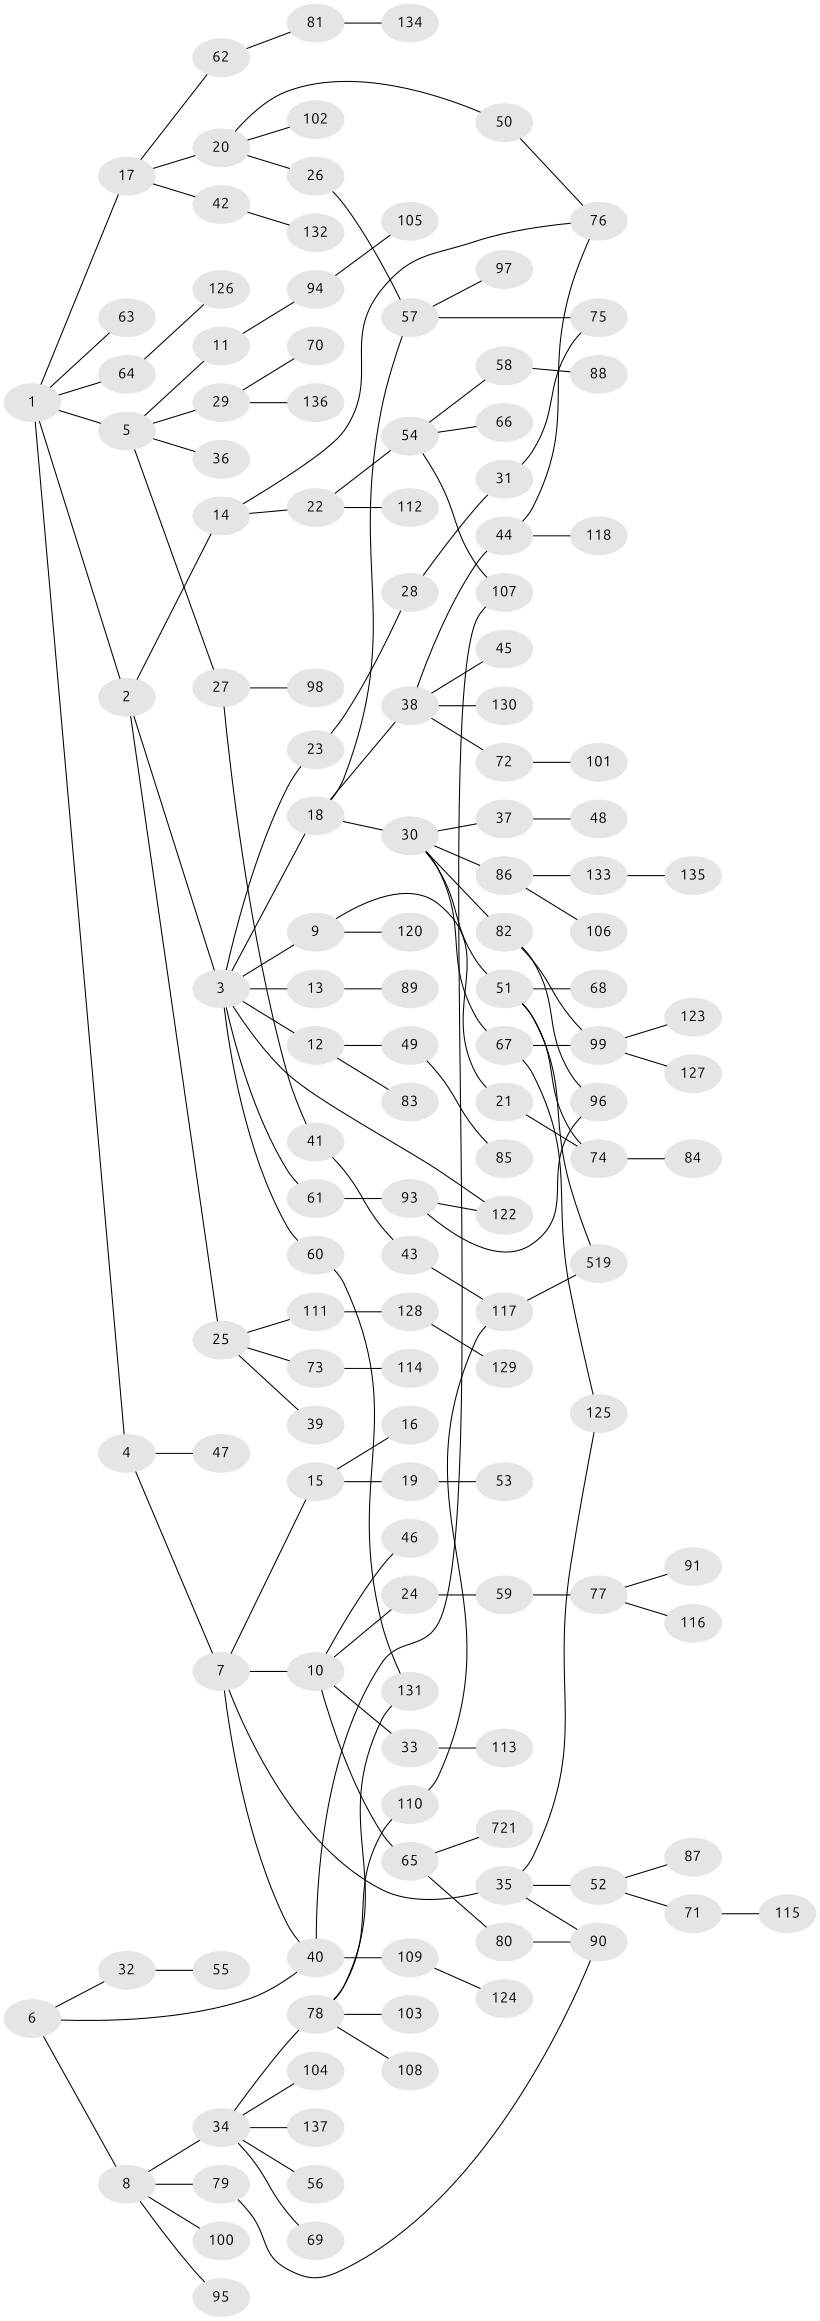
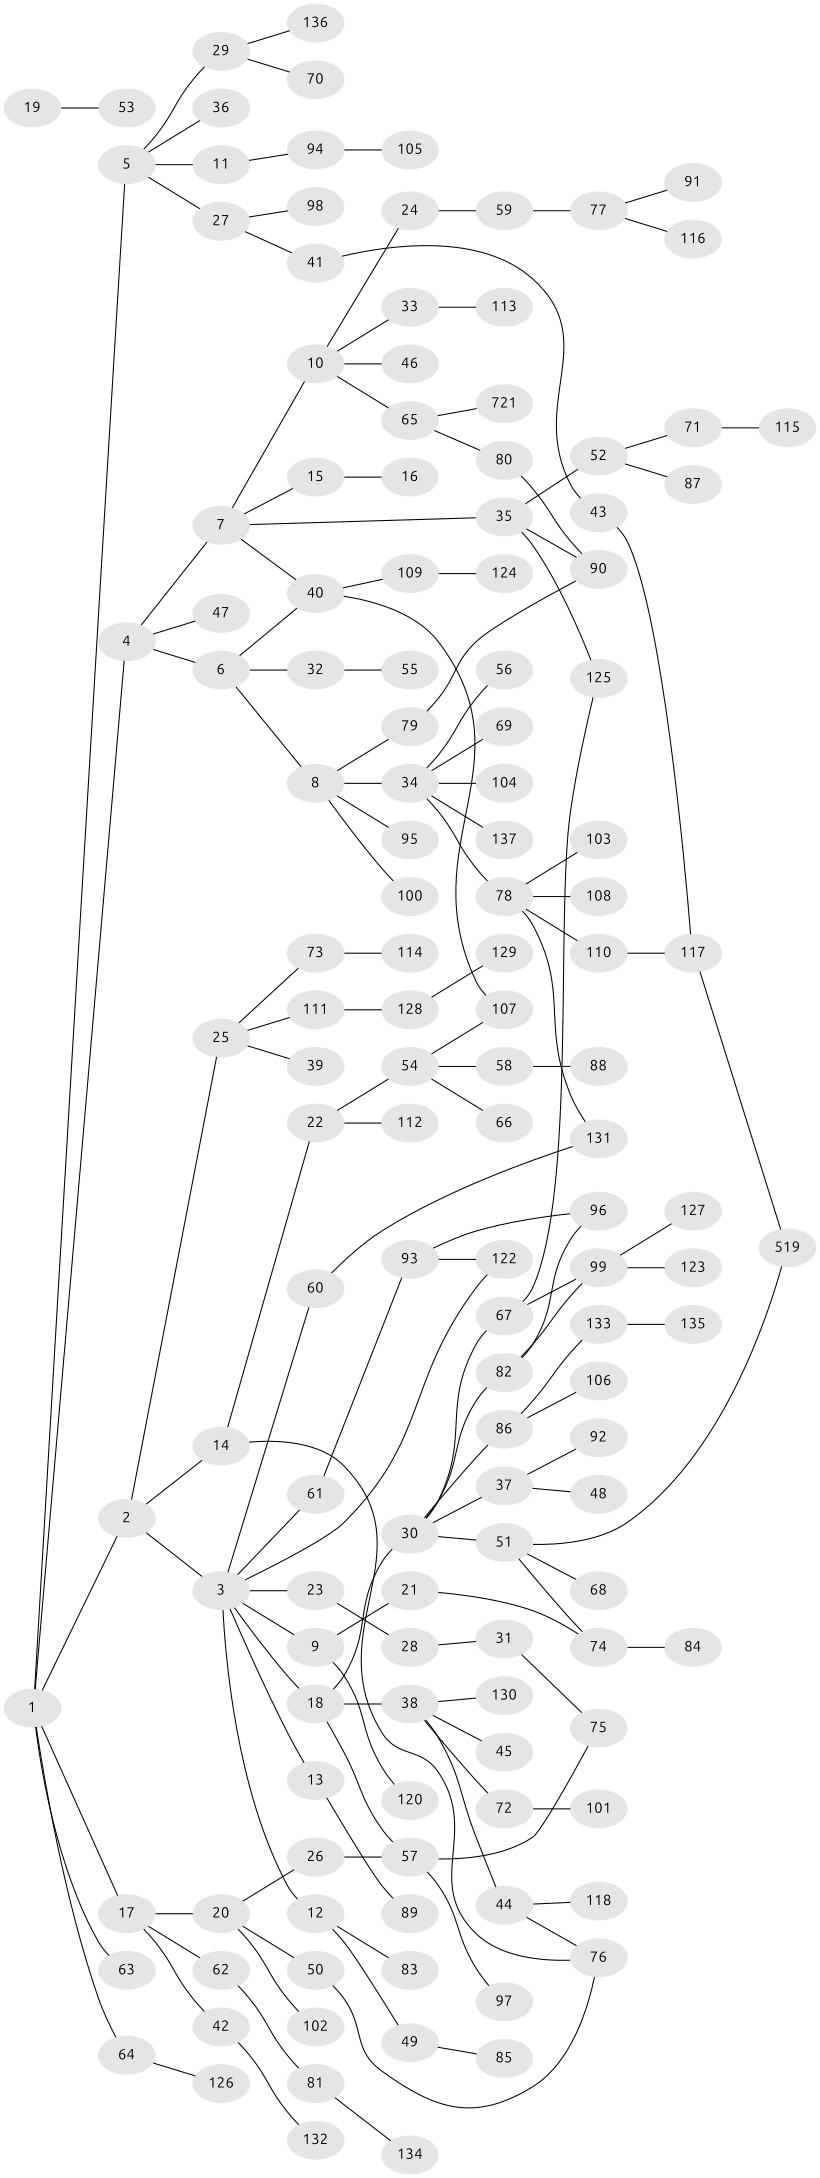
none -> (174, 656)
none -> (599, 1438)
(363, 1482) -> none
